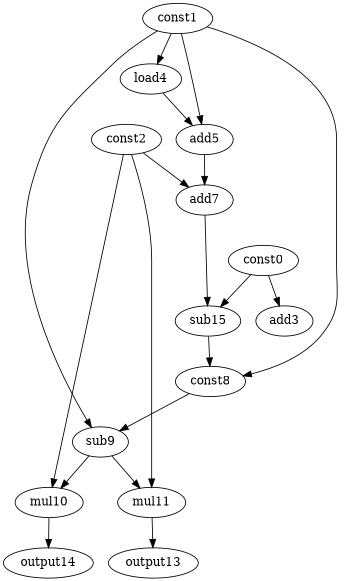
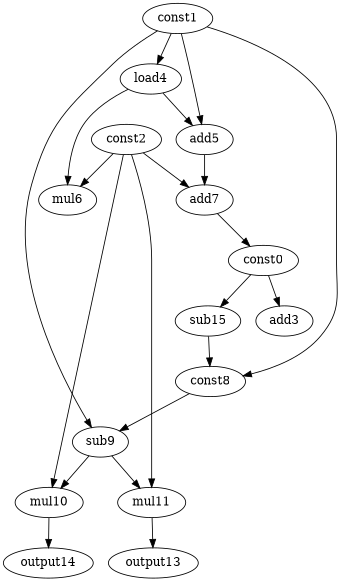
none -> (68, 200)
(206, 256) -> (231, 227)
